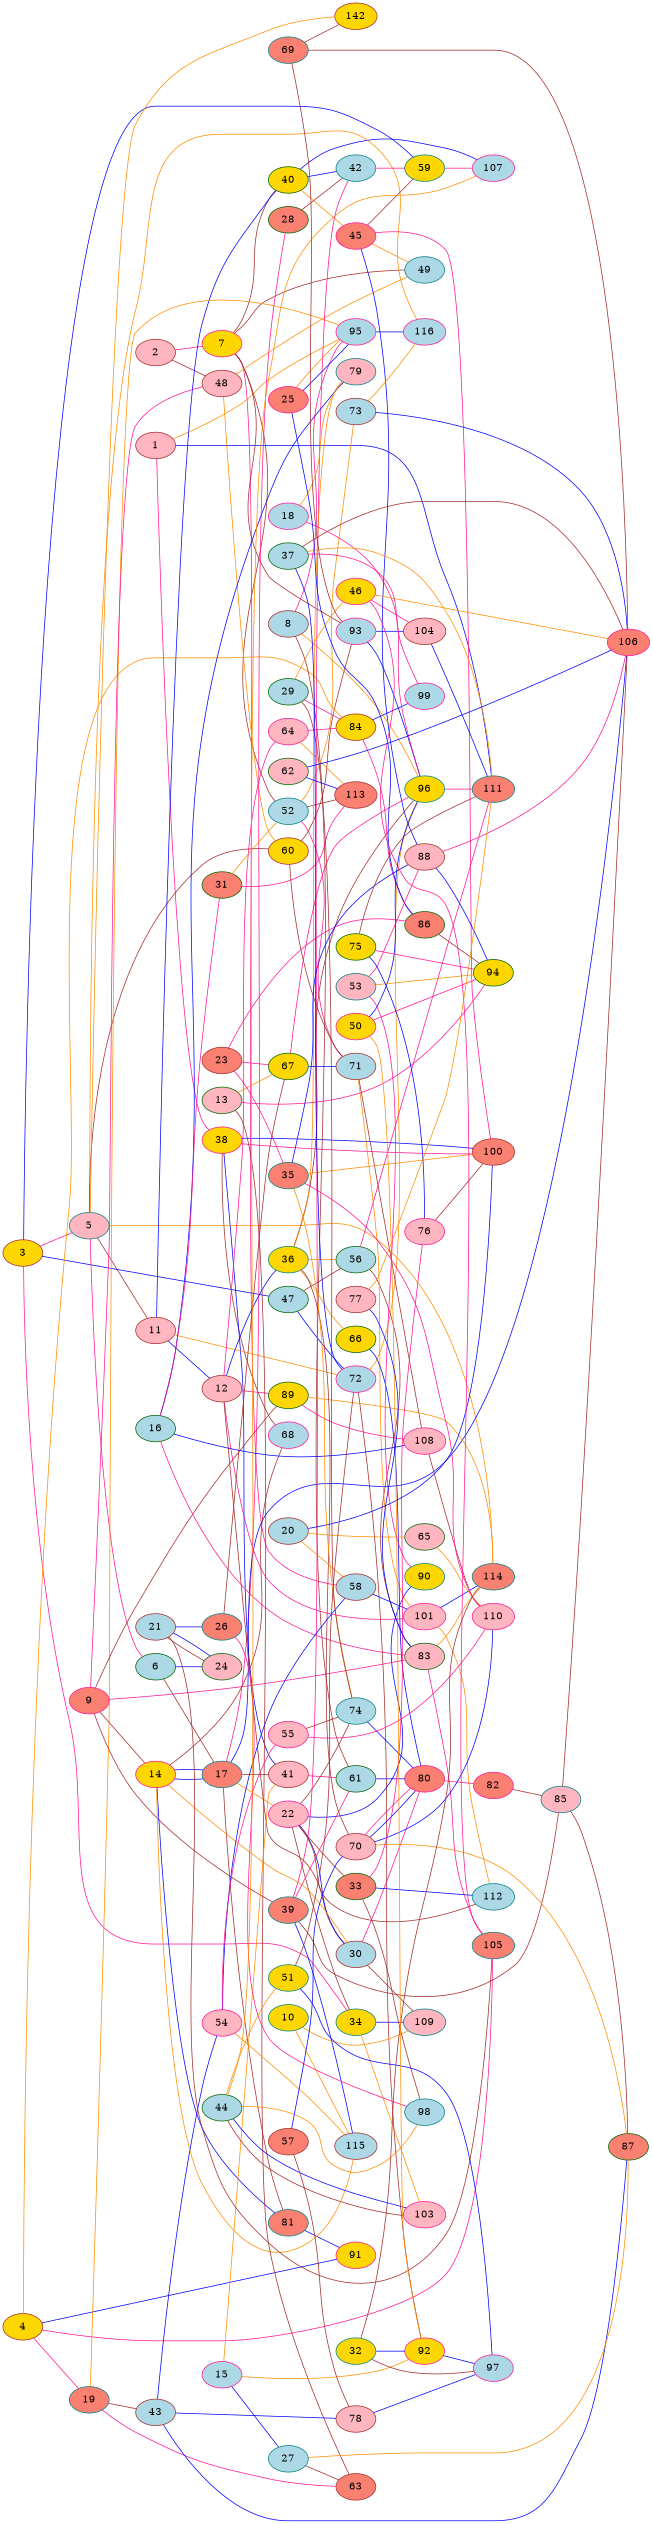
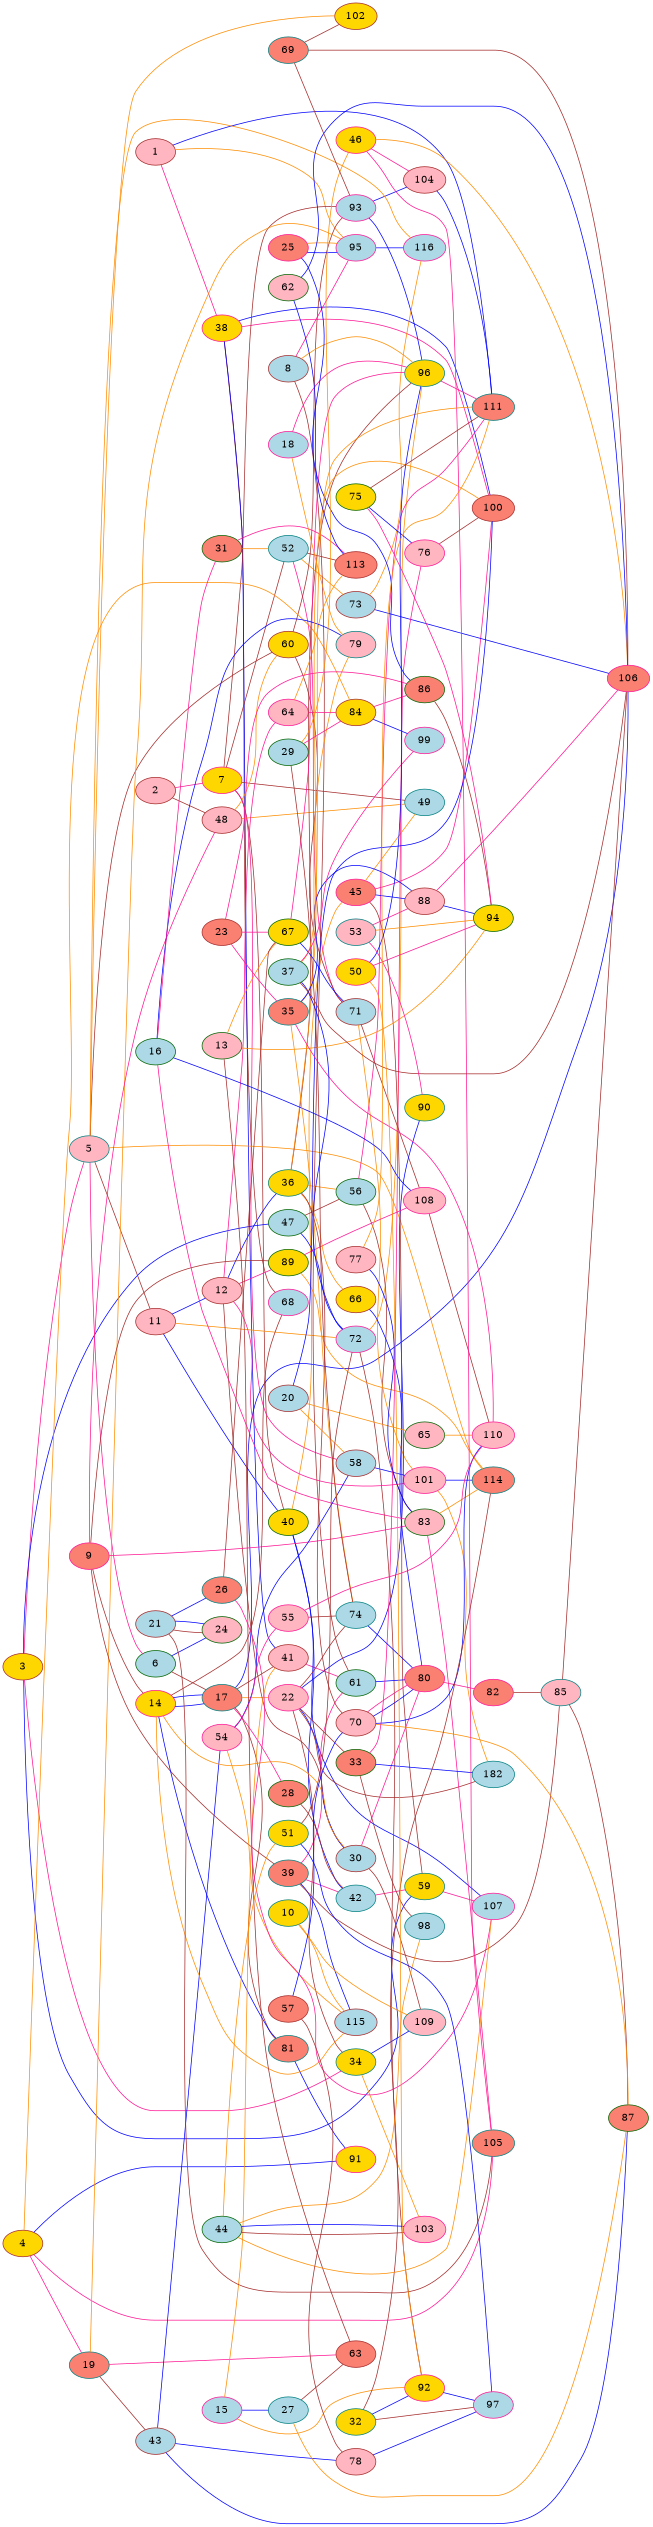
(356, 16) -> (356, 16)
(376, 1087) -> (356, 1040)
(356, 1339) -> (356, 1299)
(493, 1897) -> (493, 1774)
(269, 2038) -> (314, 2005)
